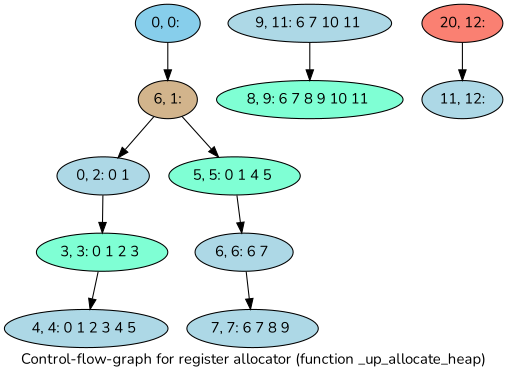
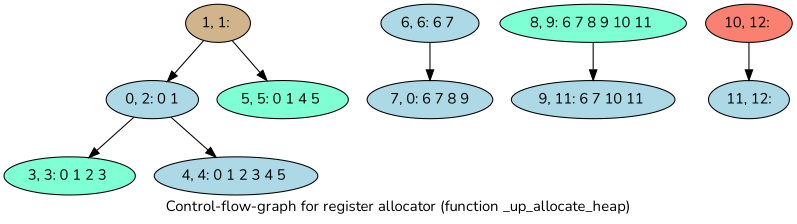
(168, 23) -> none
(462, 23) -> (749, 23)
(310, 56) -> (593, 56)
(168, 100) -> (218, 23)
(239, 209) -> none
(95, 285) -> (189, 134)
(253, 329) -> (430, 100)
